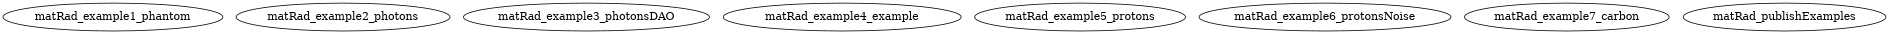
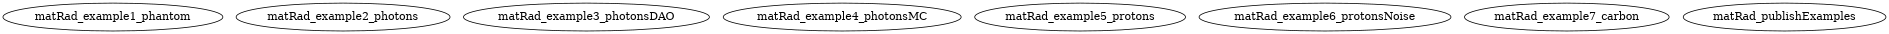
(842, 17) -> (842, 17)
